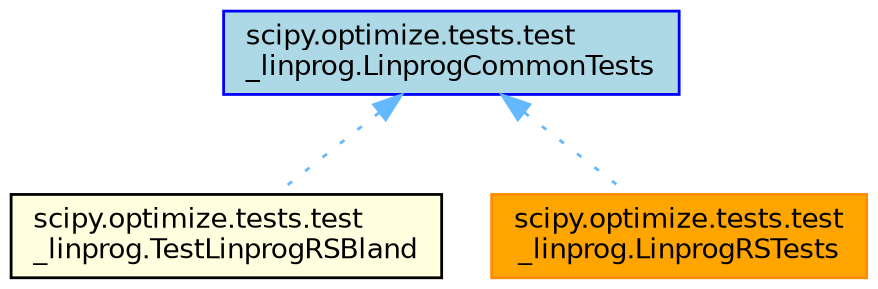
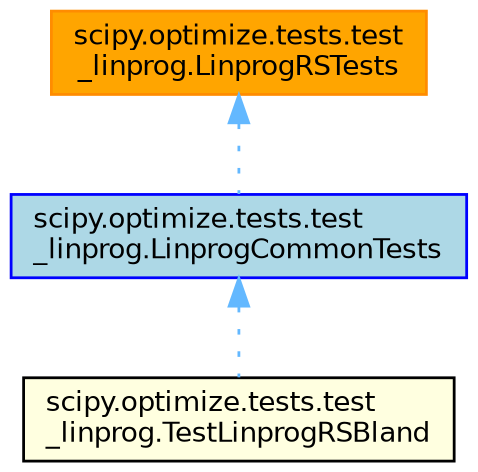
(577, 153) -> (239, 159)
